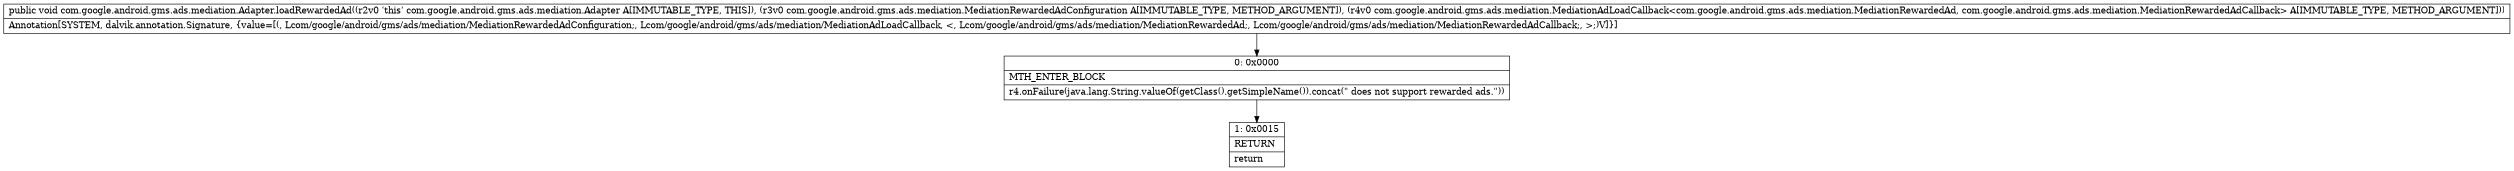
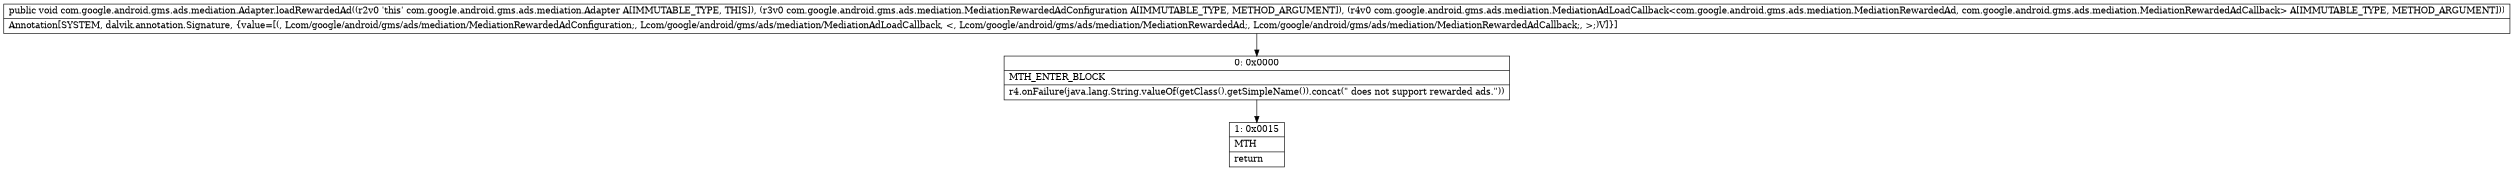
(1255, 144) -> (1246, 144)
